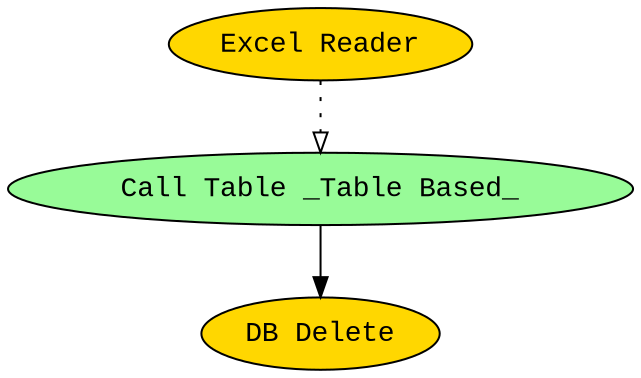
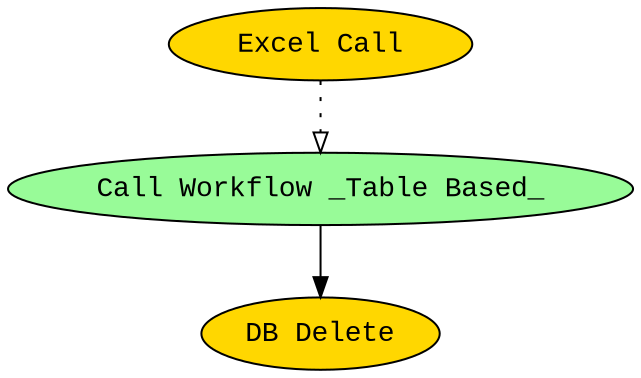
(321, 44) -> (321, 44)
(321, 189) -> (321, 189)
